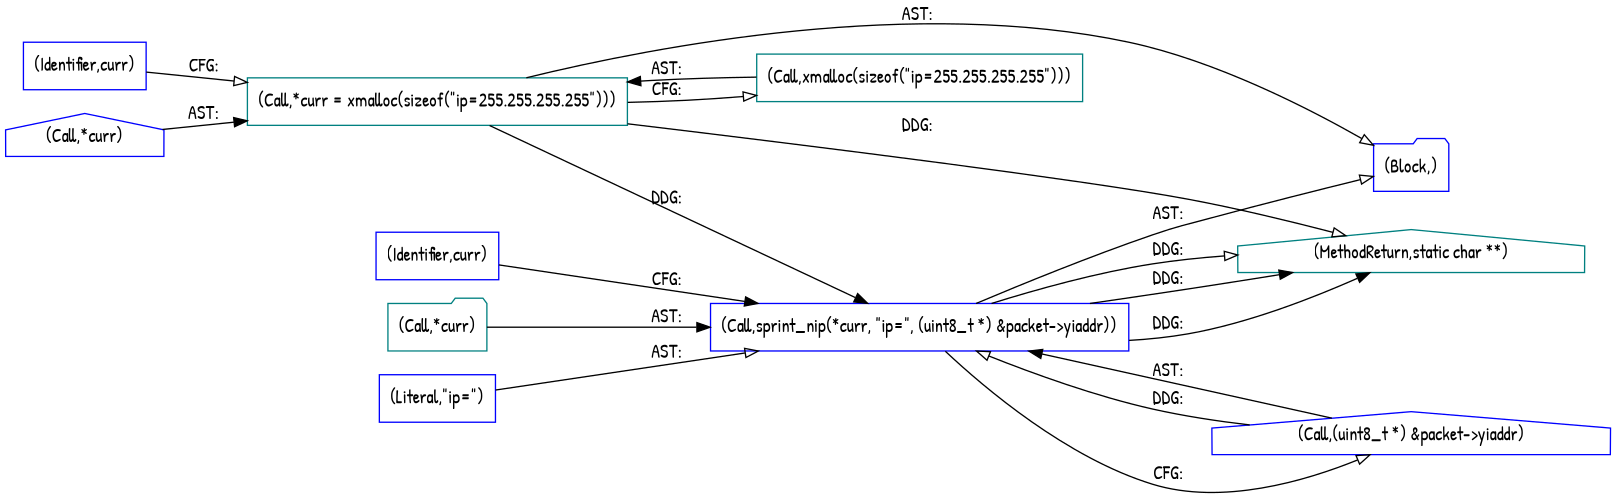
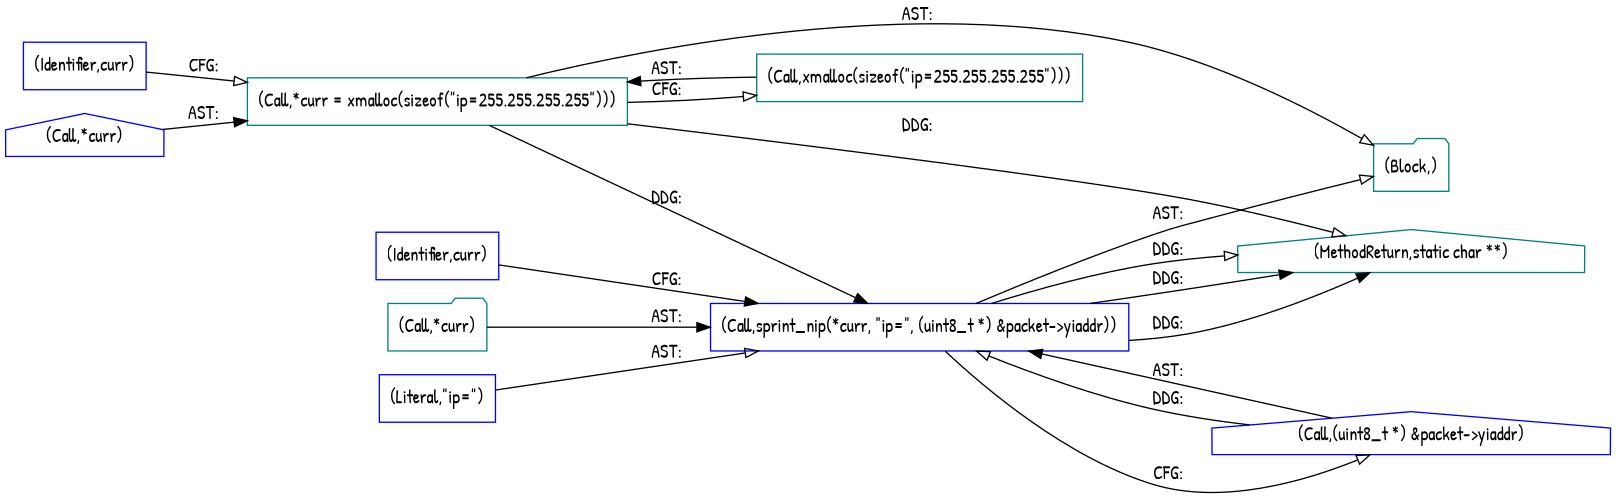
(1411, 168) -> (1411, 168)
